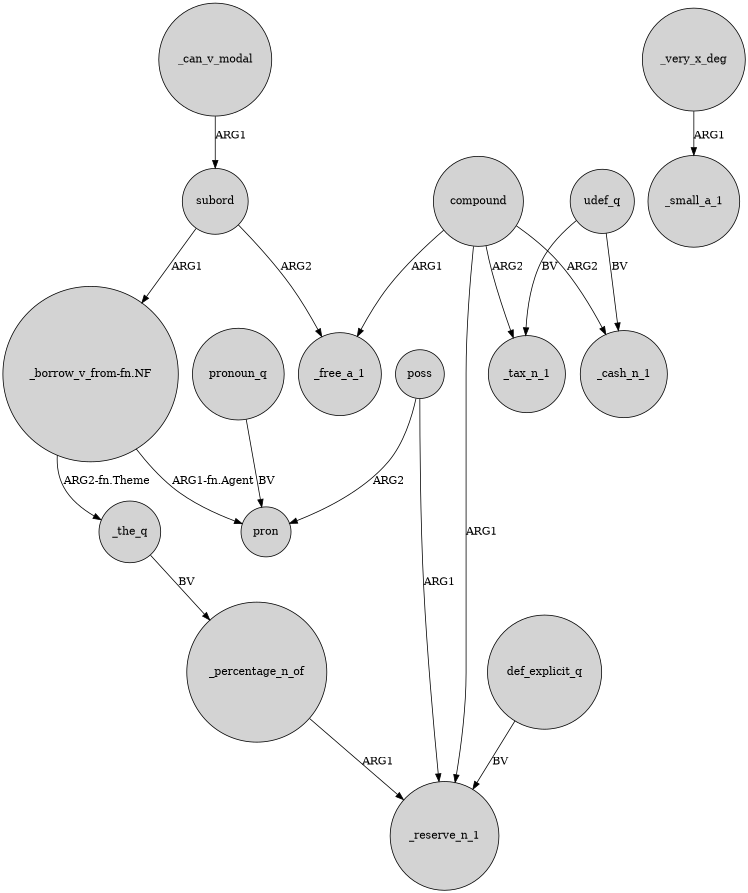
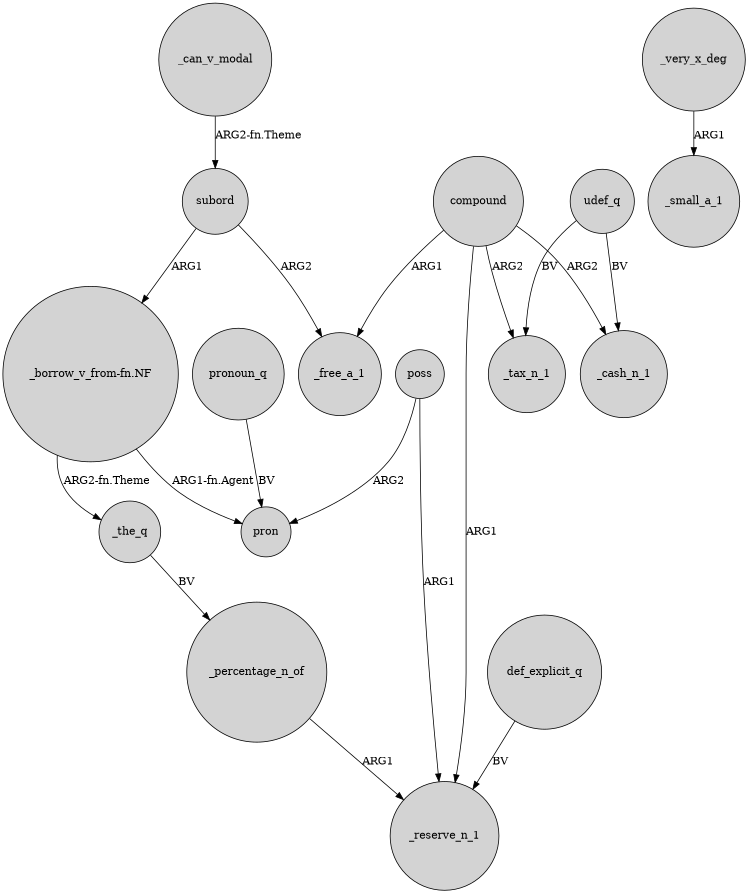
(231, 136) -> (258, 136)
